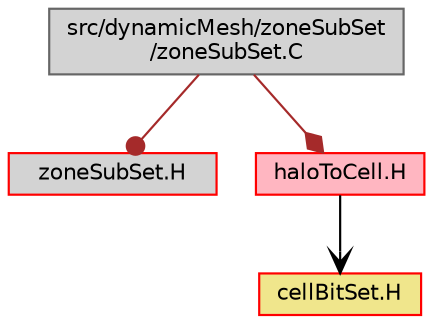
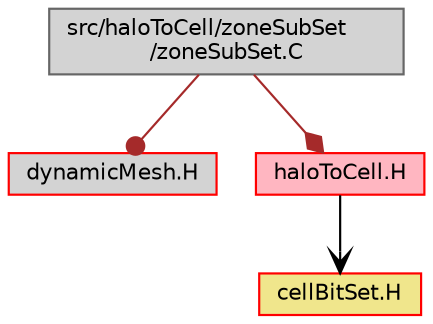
(226, 42) -> (226, 42)
(113, 174) -> (113, 174)
